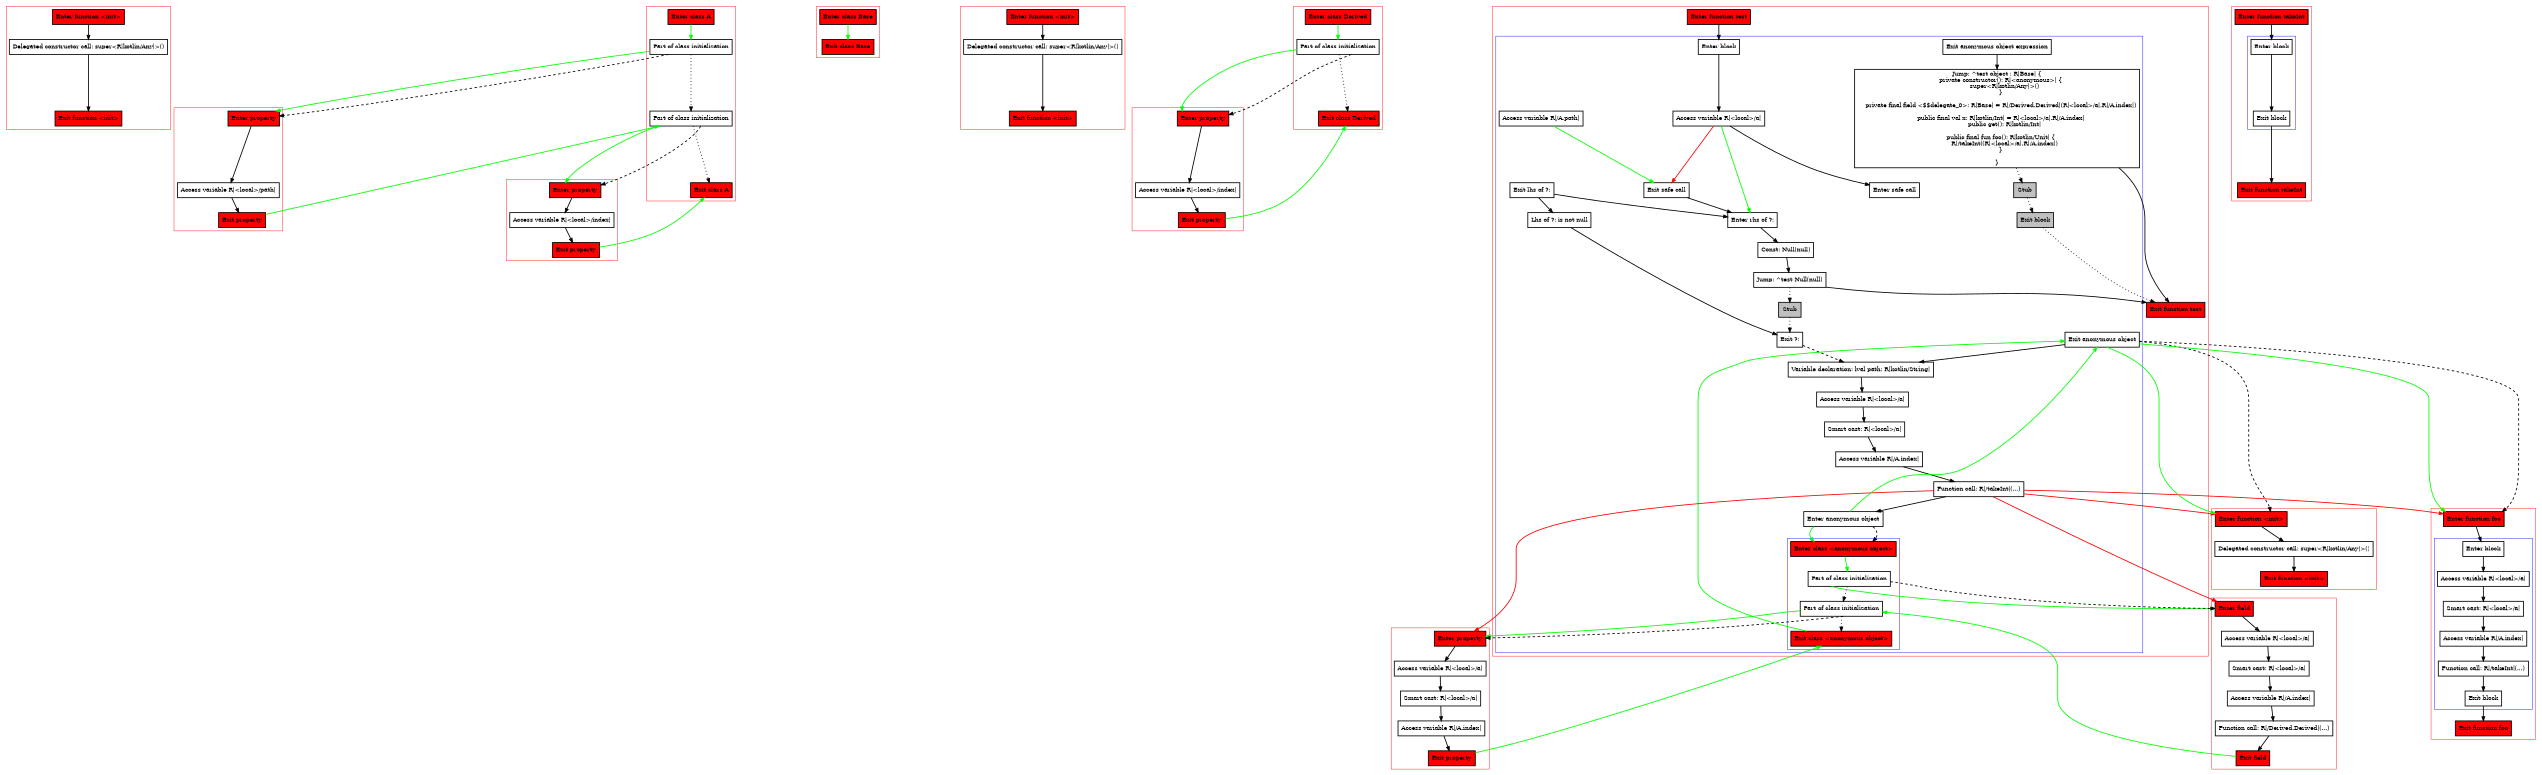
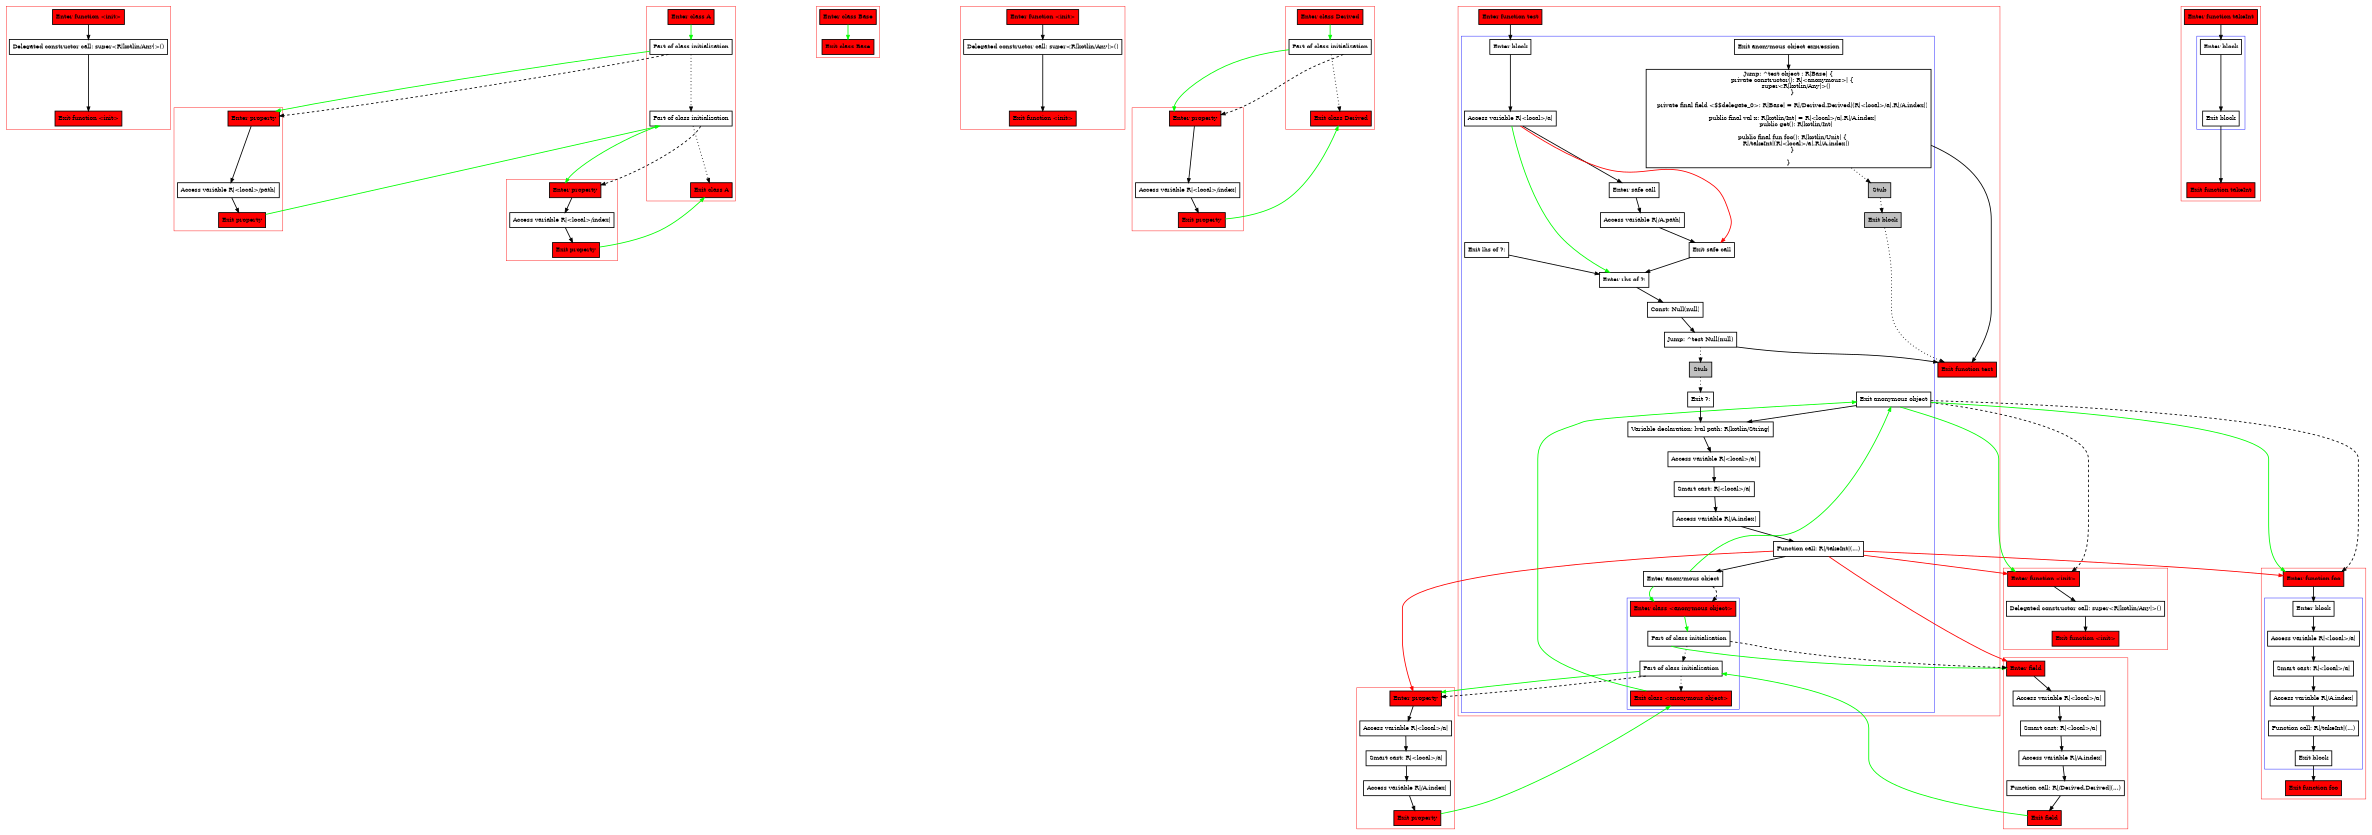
(1602, 153) -> (1675, 234)
none -> (1638, 203)
(1559, 220) -> none
(1825, 354) -> (1701, 414)
